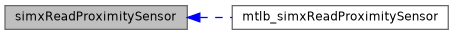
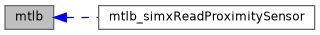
(96, 17) -> (29, 17)
